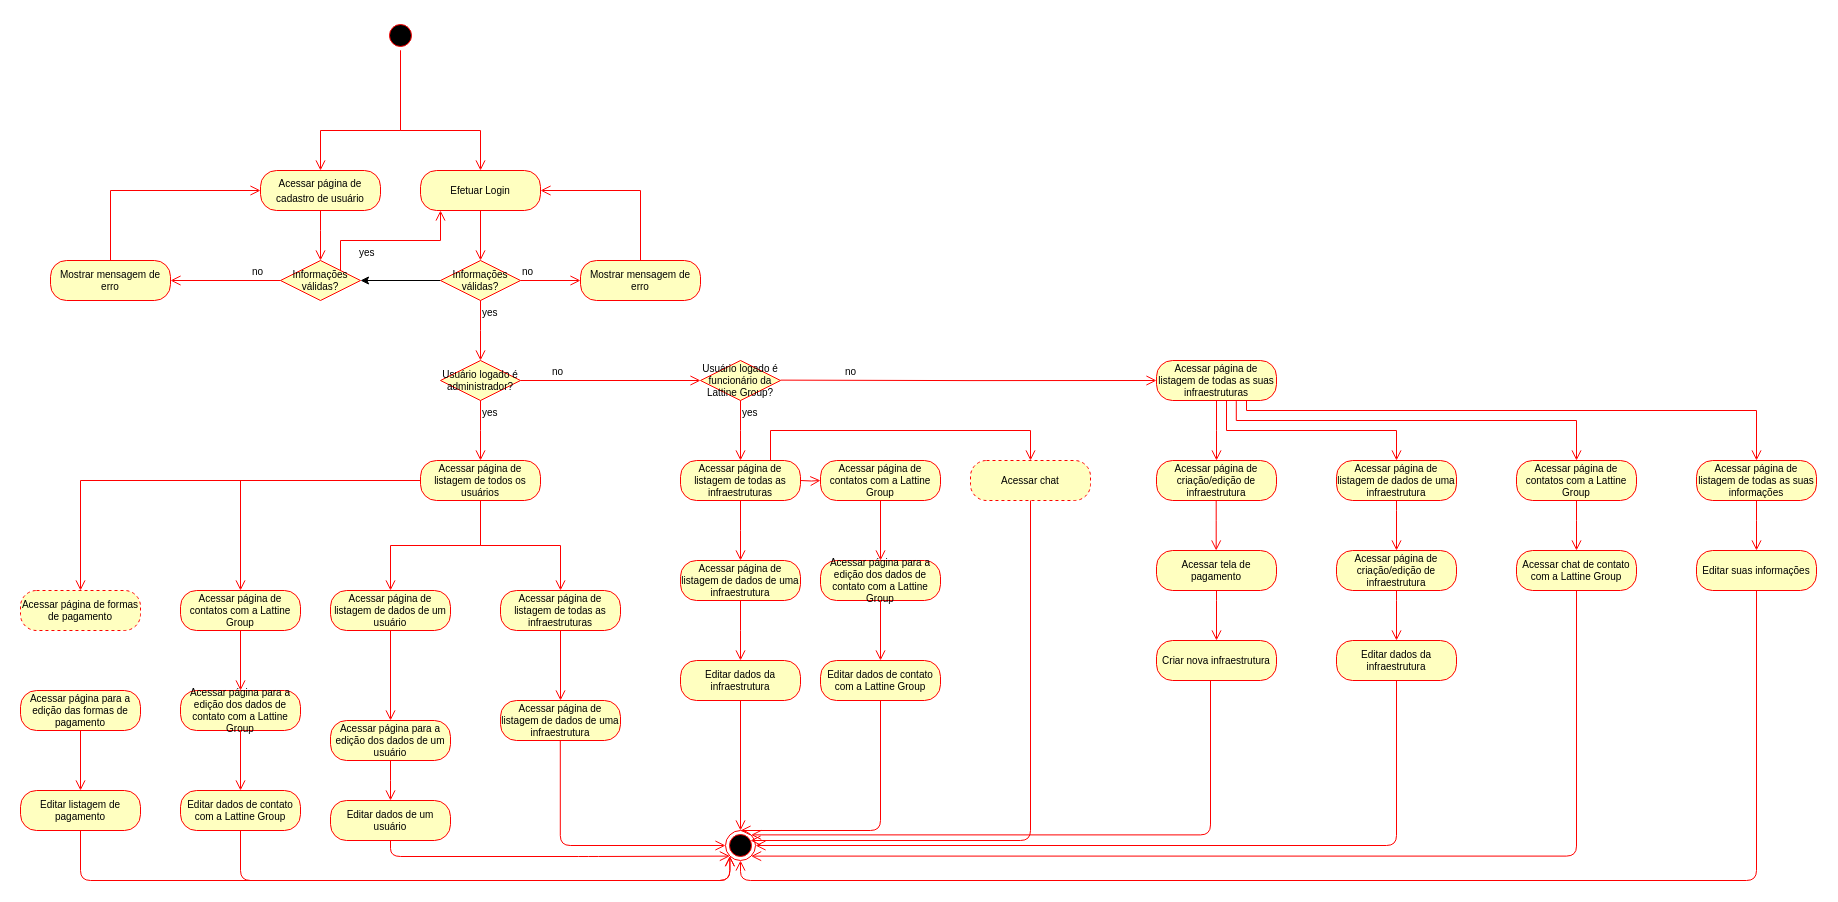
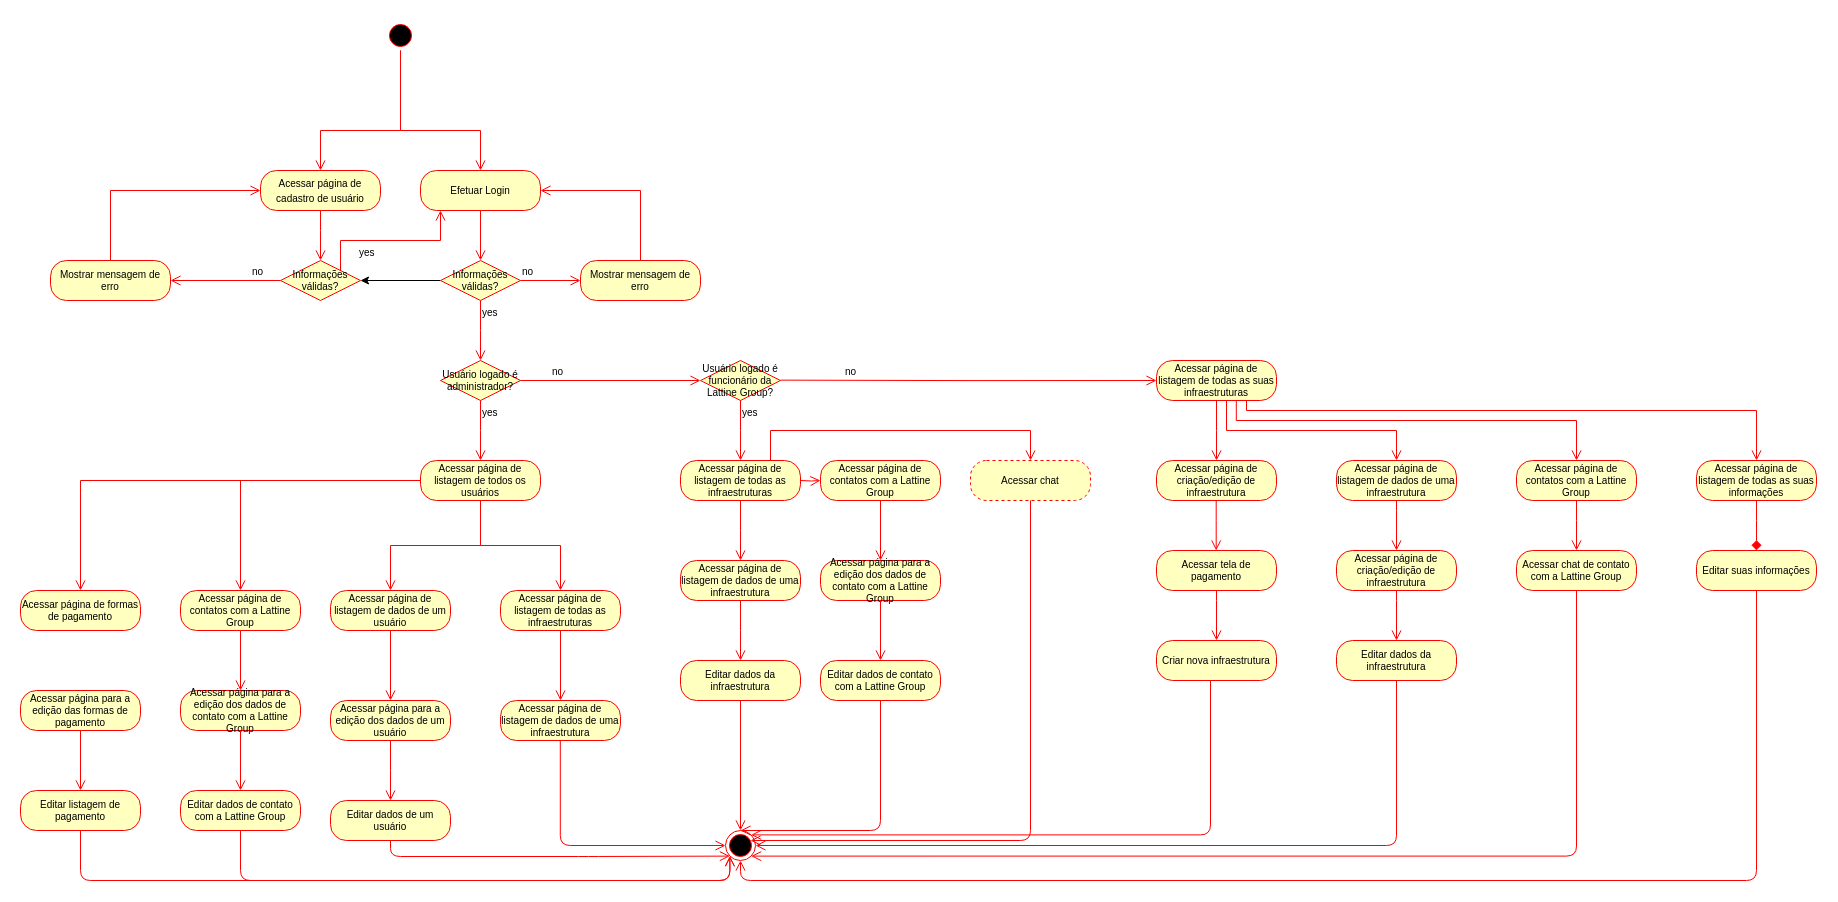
(1757, 543) -> (1757, 540)
(81, 611) -> (81, 611)
(391, 741) -> (391, 721)
